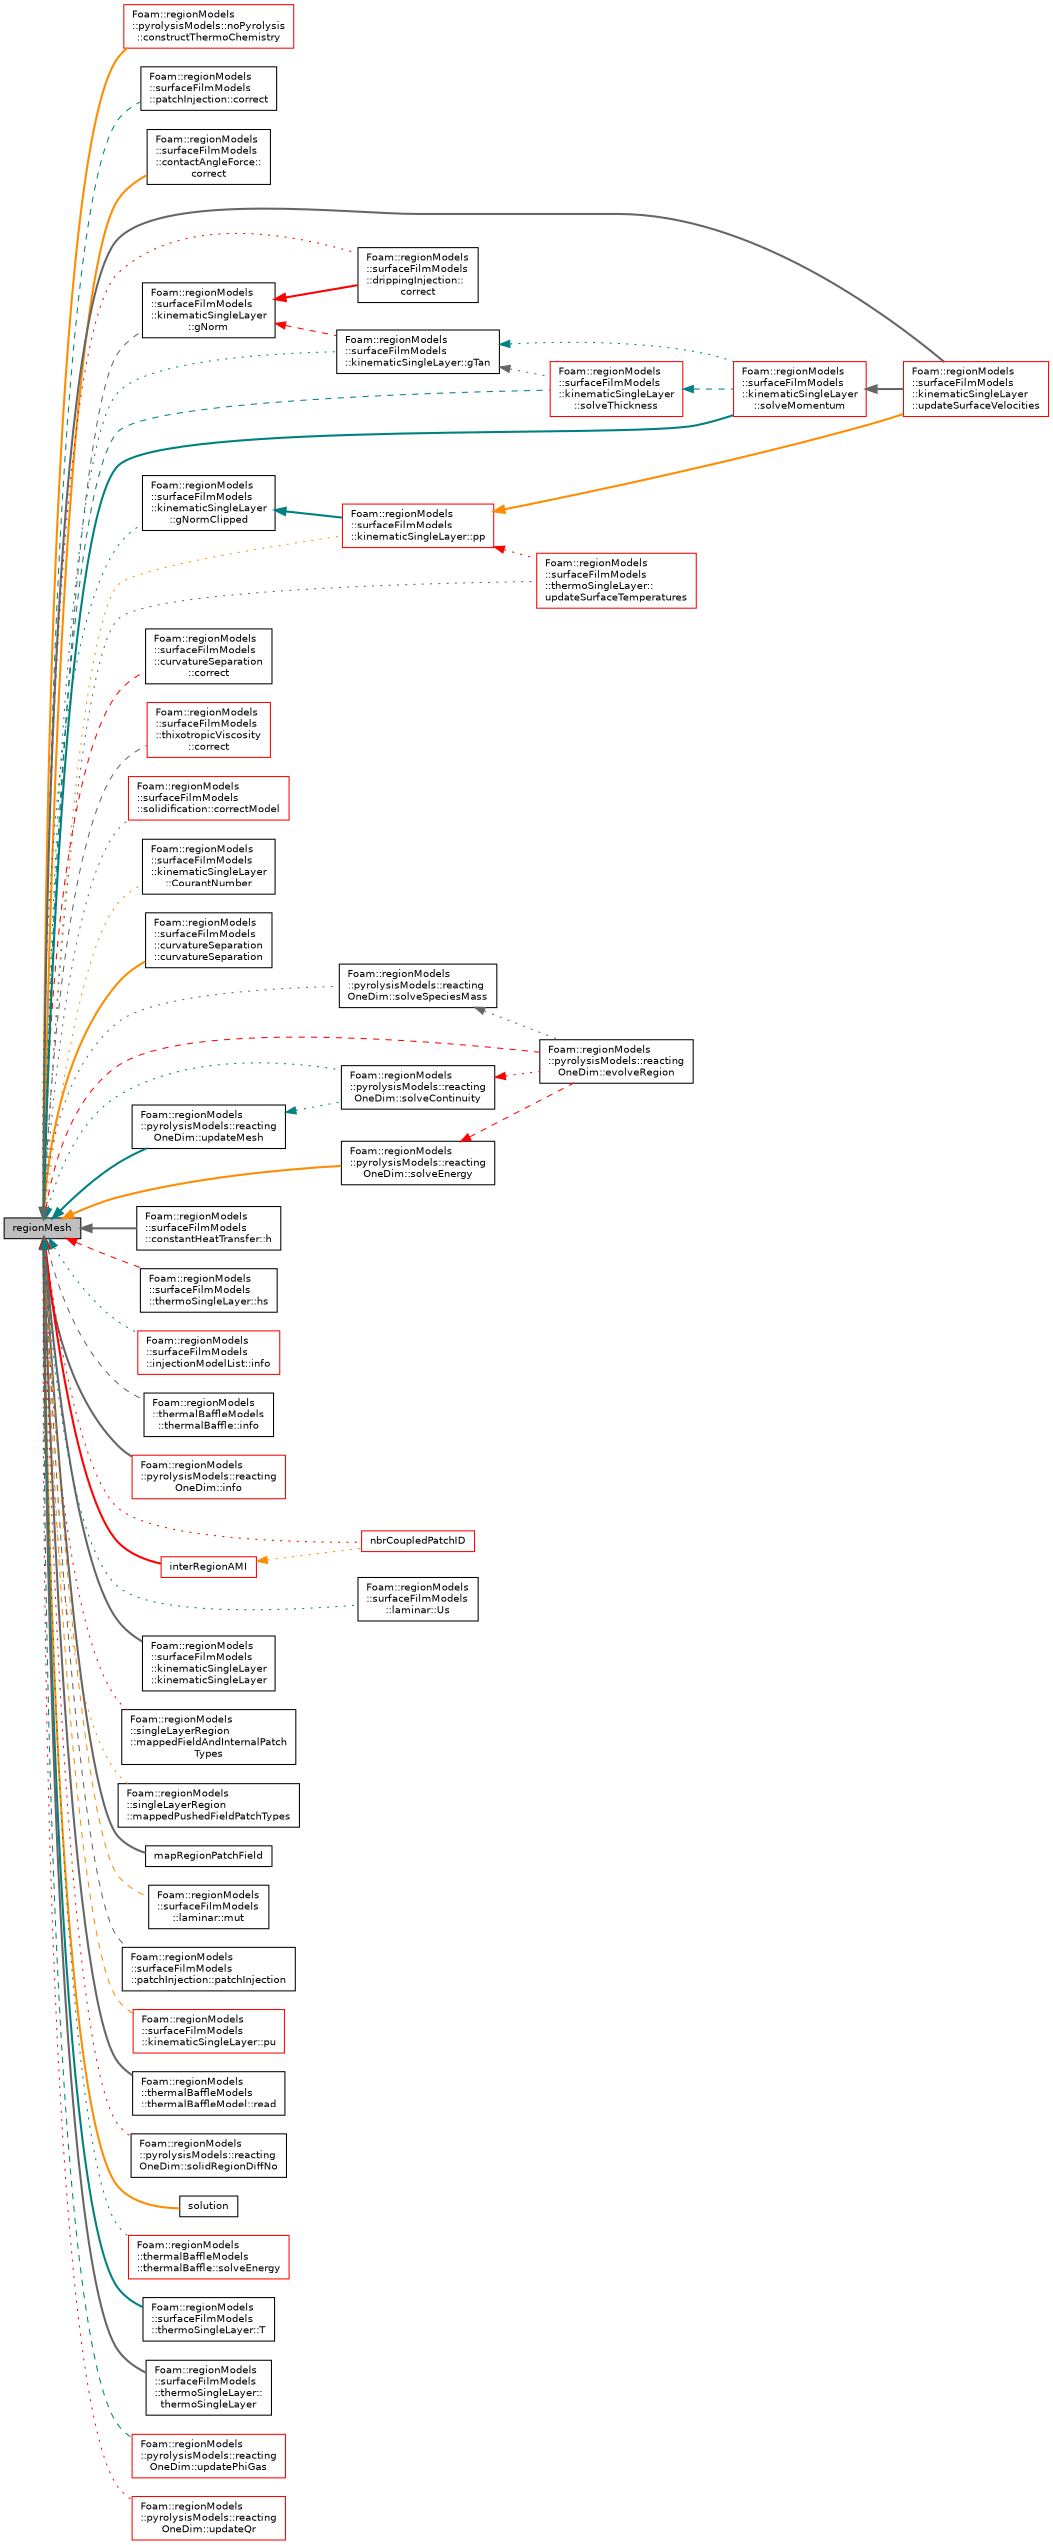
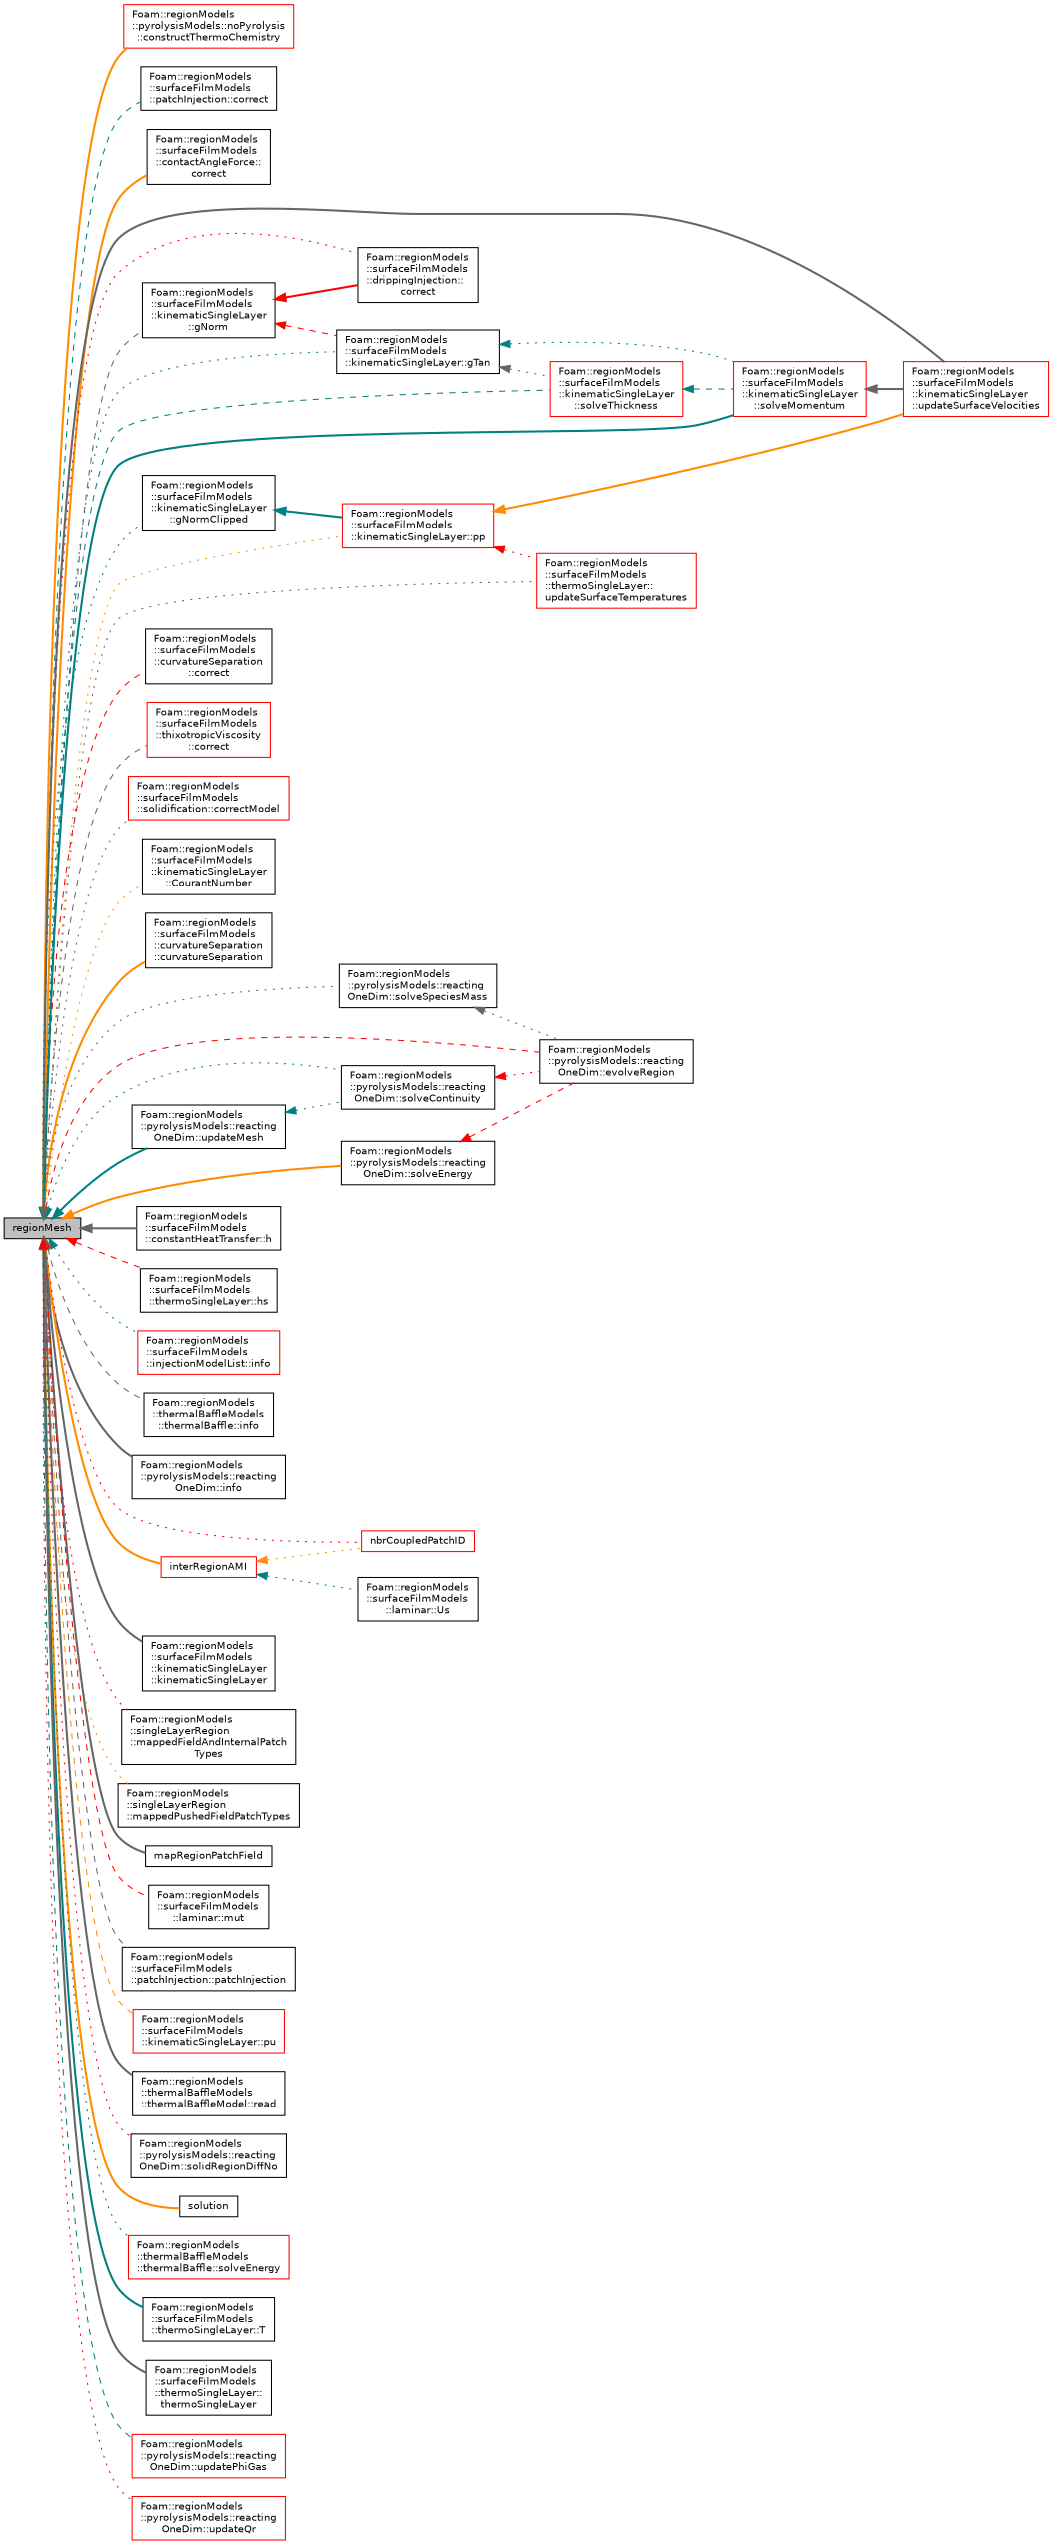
(77, 1440) -> (77, 1440)
(209, 1477) -> (209, 1477)
(97, 1555) -> (313, 1583)
(68, 1583) -> (68, 1583)
